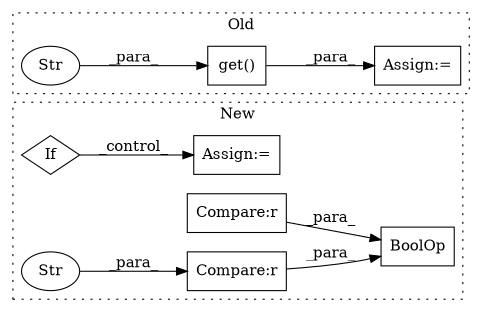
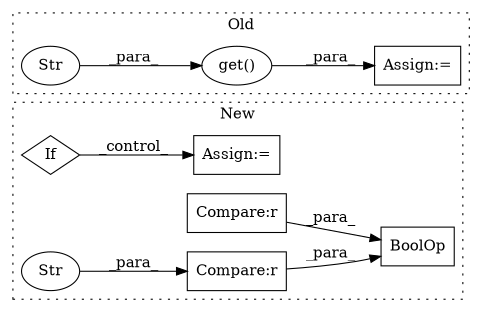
(237, 66) -> (237, 66)
